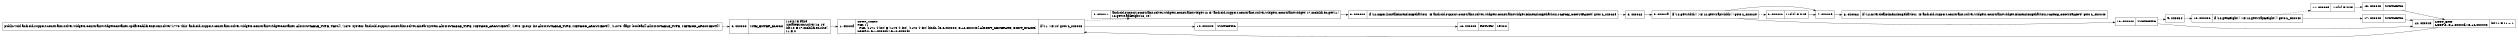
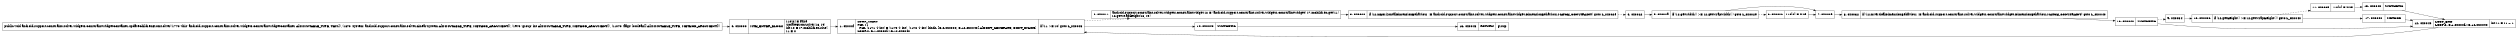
(2394, 18) -> (2394, 18)
(1926, 24) -> (2088, 20)
(1502, 26) -> (1502, 26)
